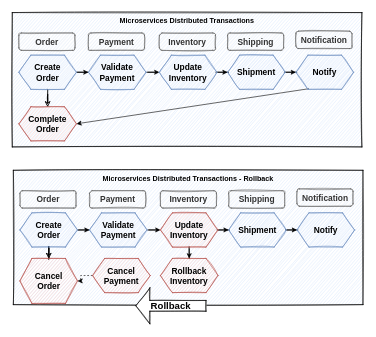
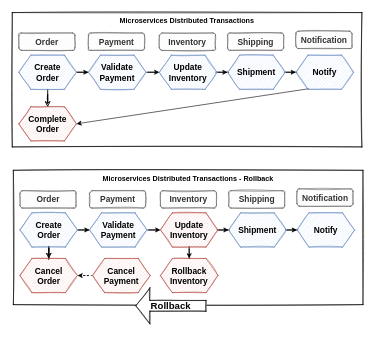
(187, 21) -> (187, 21)
(188, 179) -> (188, 179)
(49, 281) -> (49, 275)
